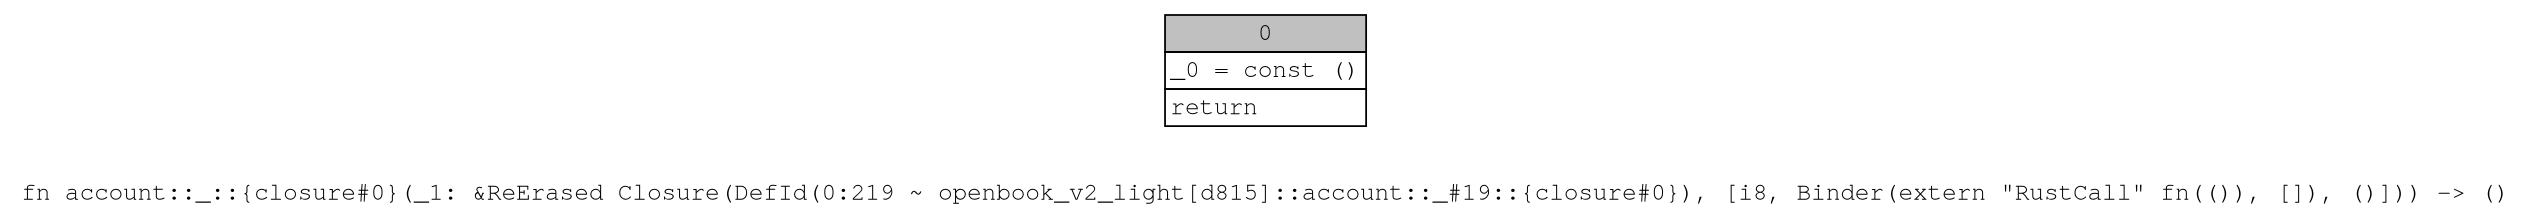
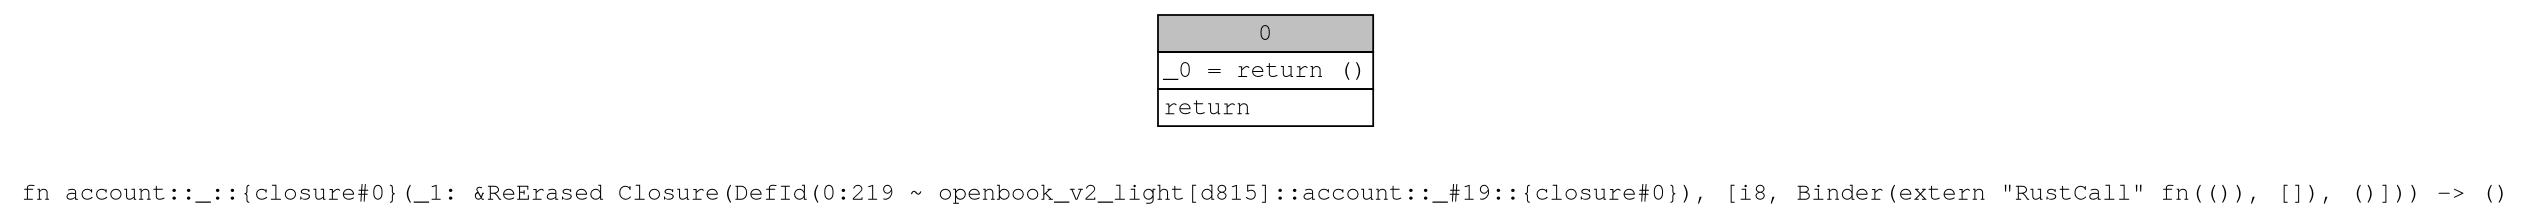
(1266, 70) -> (1266, 70)
